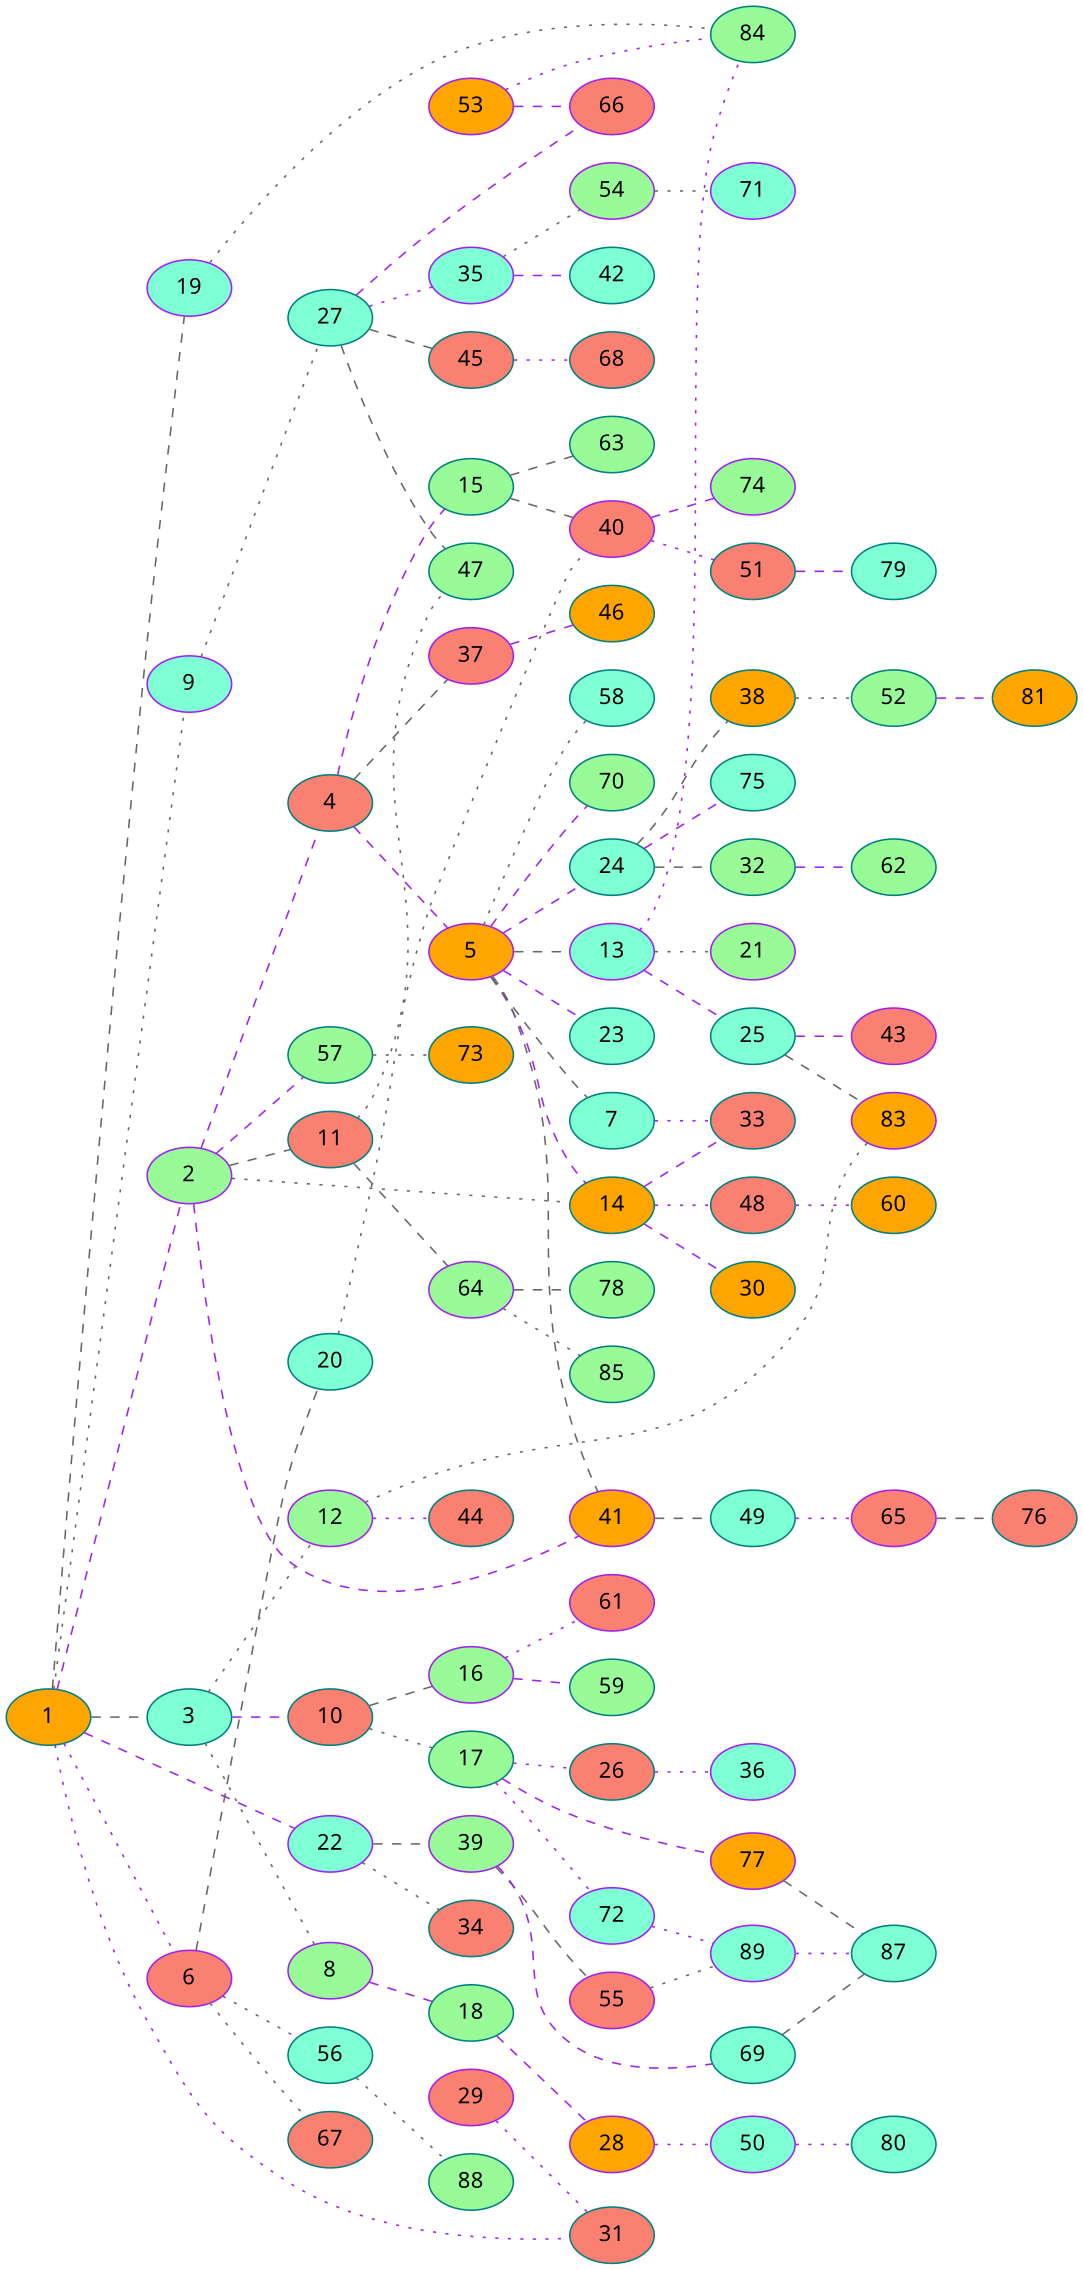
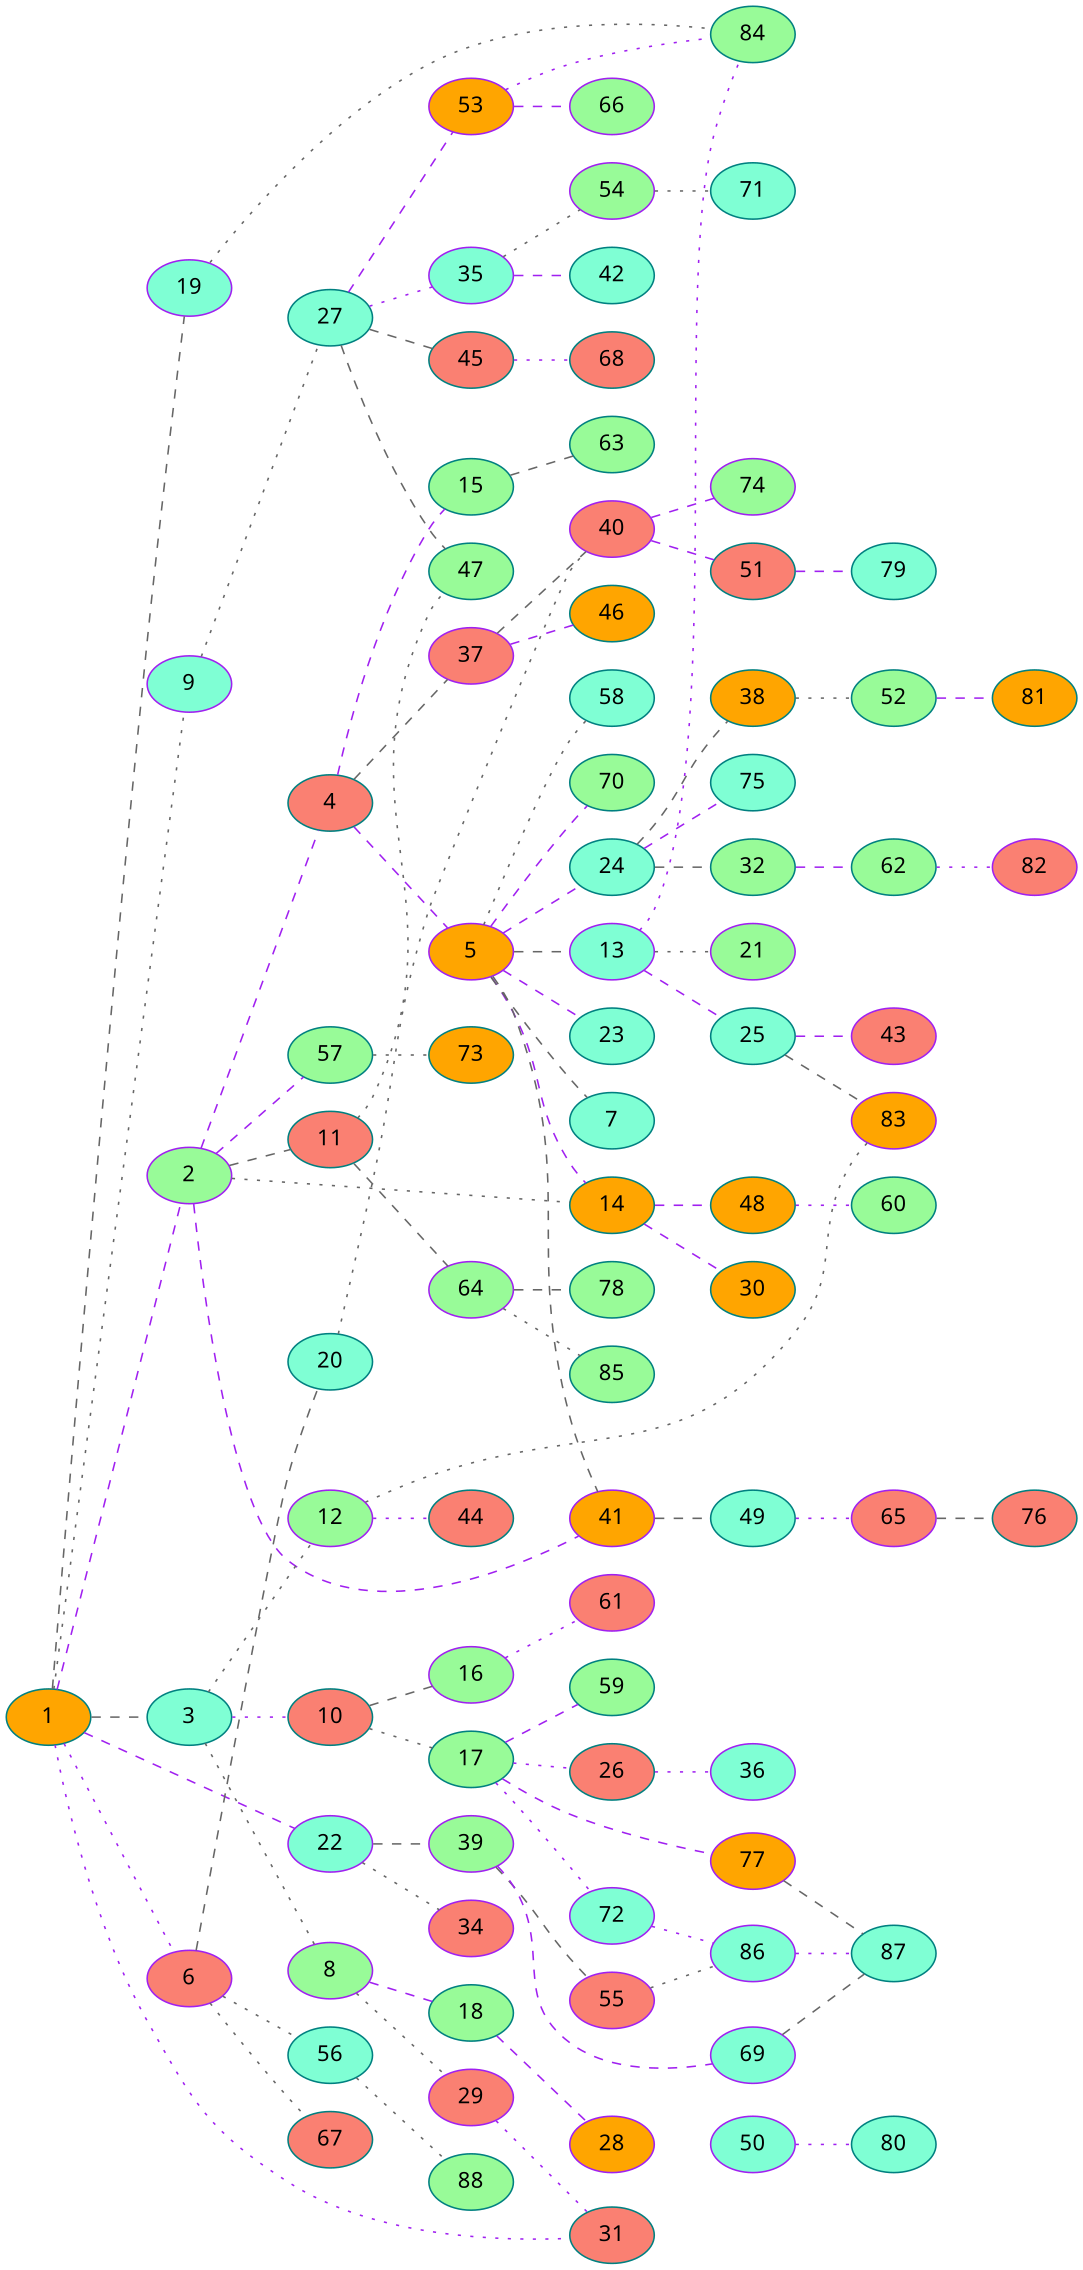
(612, 106) -> (612, 106)
(753, 191) -> (753, 191)
(465, 206) -> (401, 212)
(542, 508) -> (542, 592)
(683, 550) -> (683, 550)
none -> (1035, 867)
(753, 1121) -> none
(683, 1205) -> (683, 1205)
(753, 1205) -> (753, 1205)
(894, 1205) -> (894, 1205)
(541, 1681) -> (542, 1723)
(260, 1717) -> (260, 1717)
(471, 1928) -> (471, 1928)
(753, 1953) -> (753, 1953)
none -> (401, 2034)
(753, 2055) -> (753, 2055)
(683, 2144) -> none
